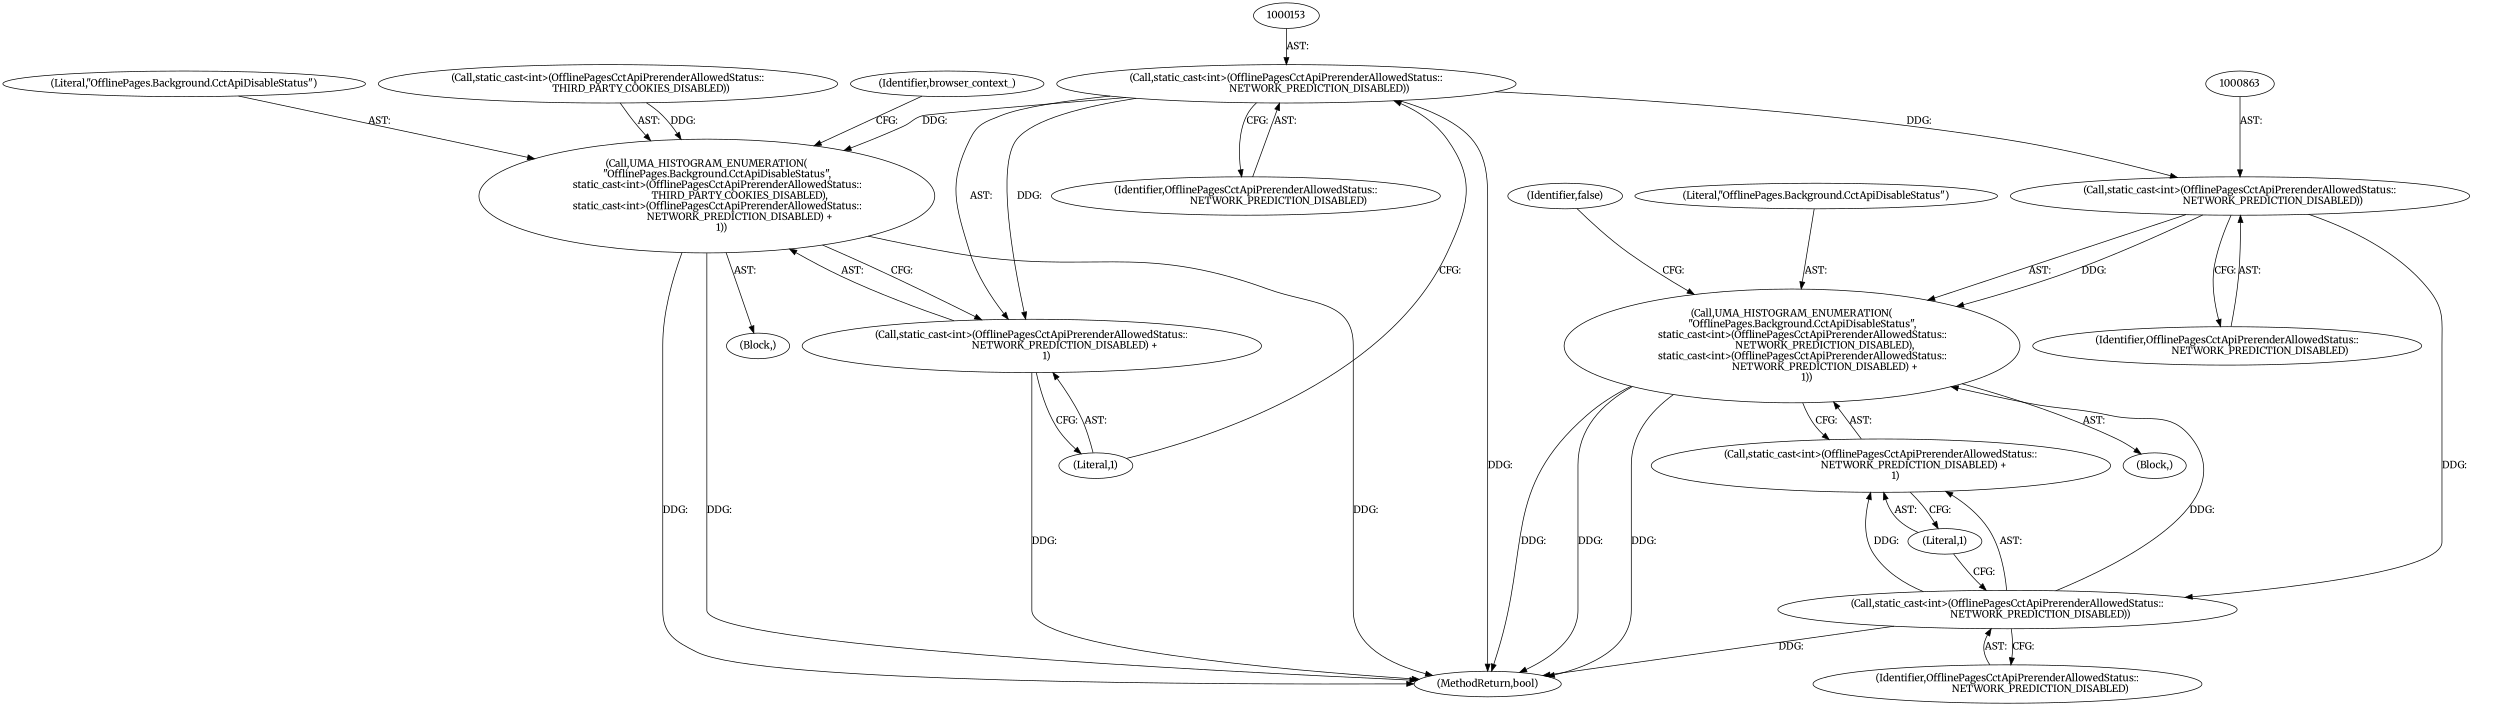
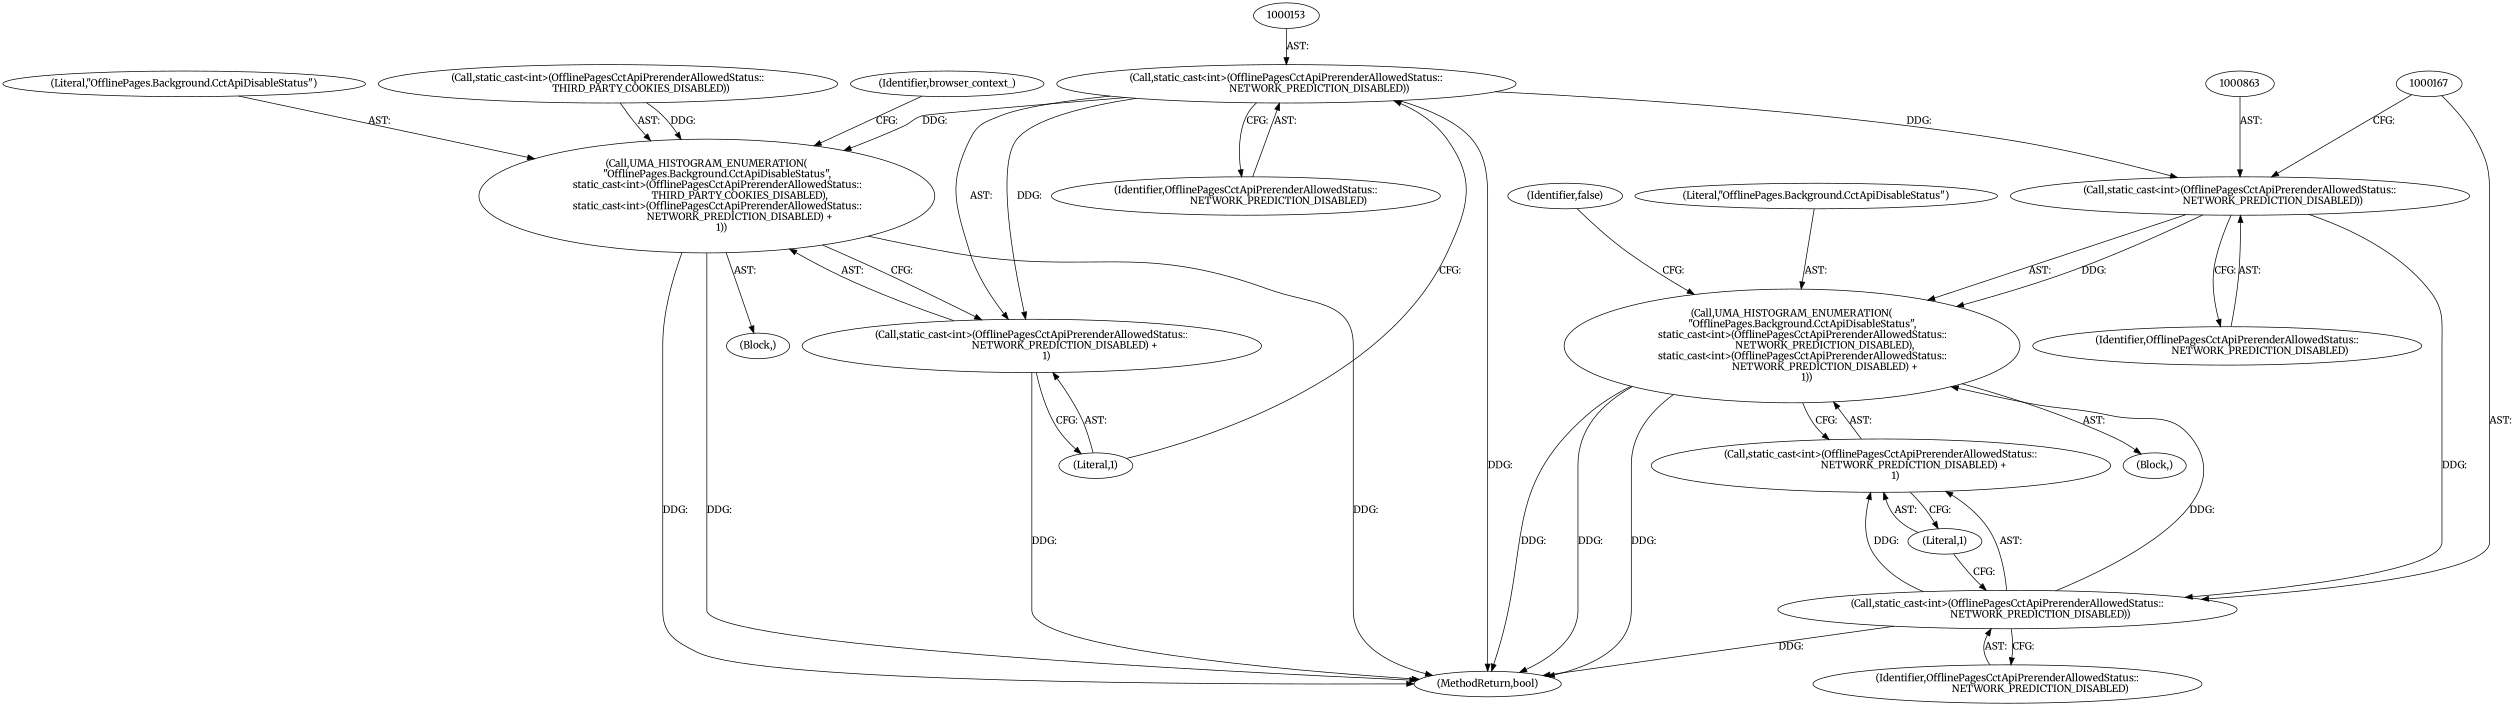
none -> (2429, 84)
